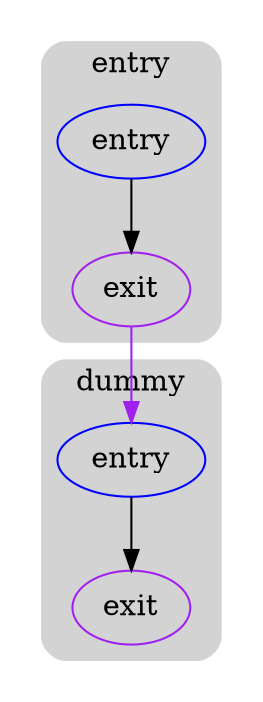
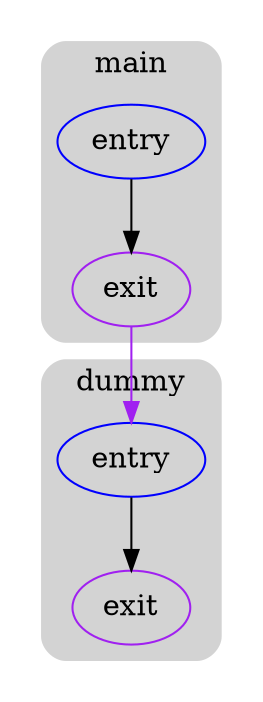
(131, 65) -> (131, 65)
